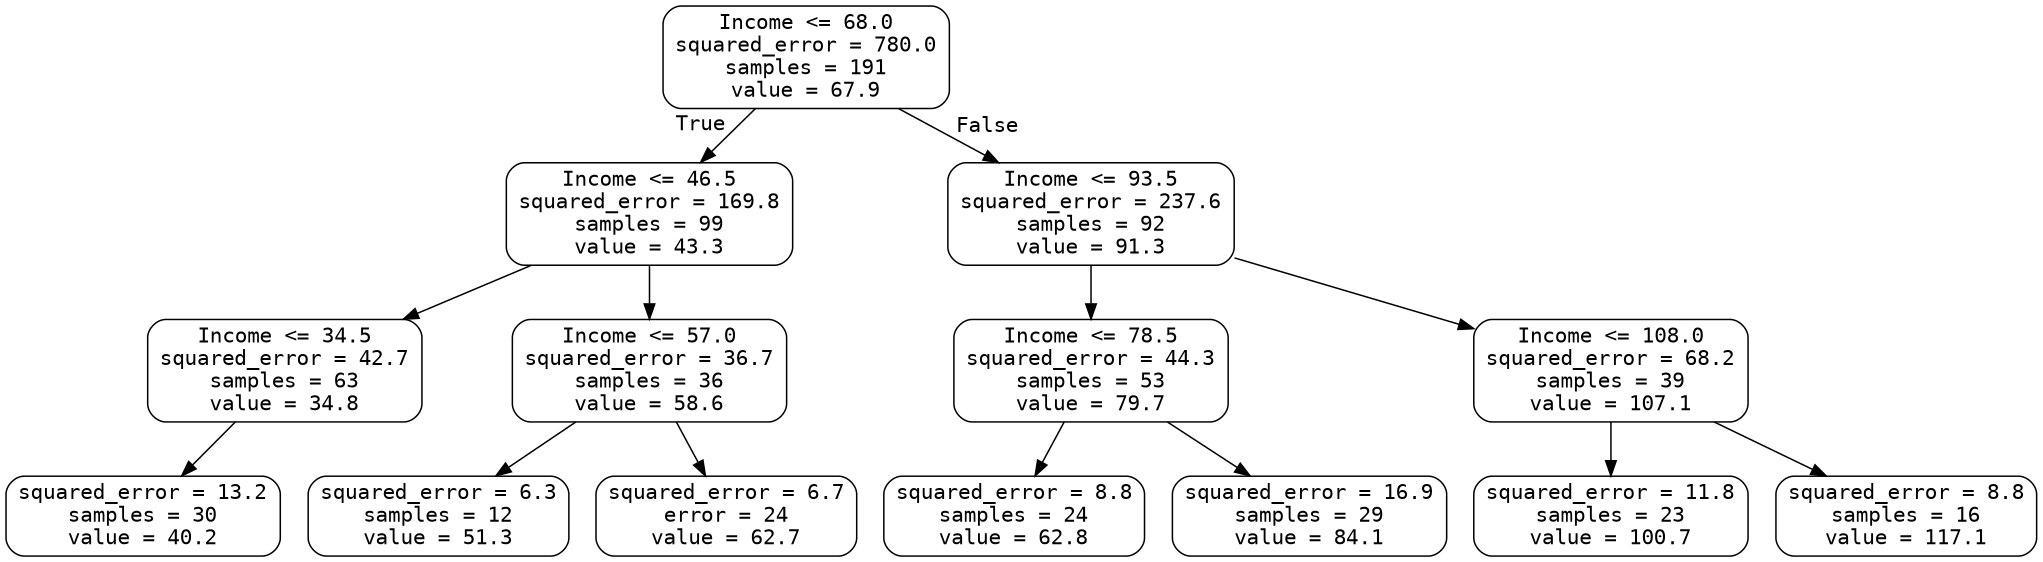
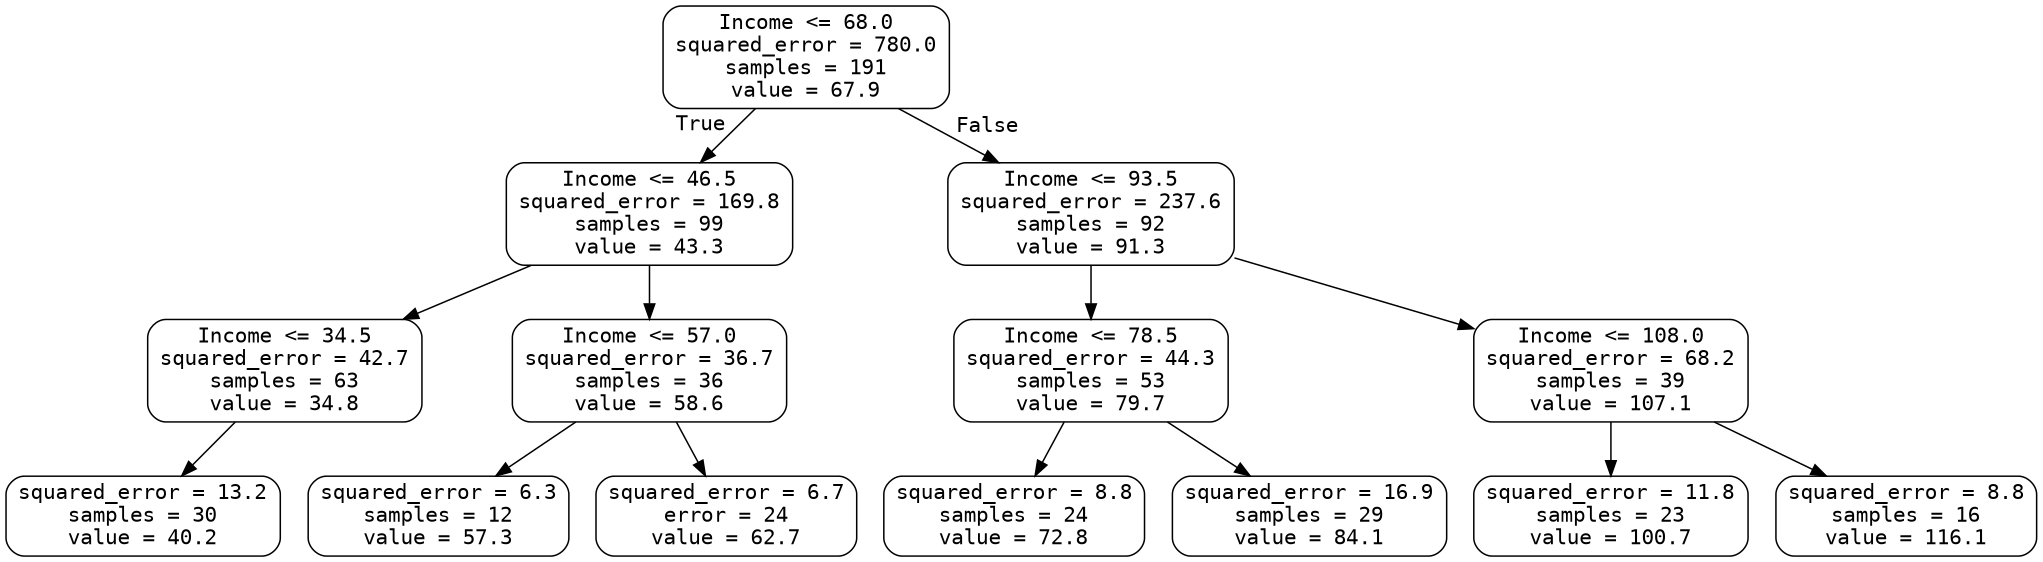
(439, 516) -> (439, 516)
(1014, 516) -> (1014, 516)
(1906, 516) -> (1906, 516)
